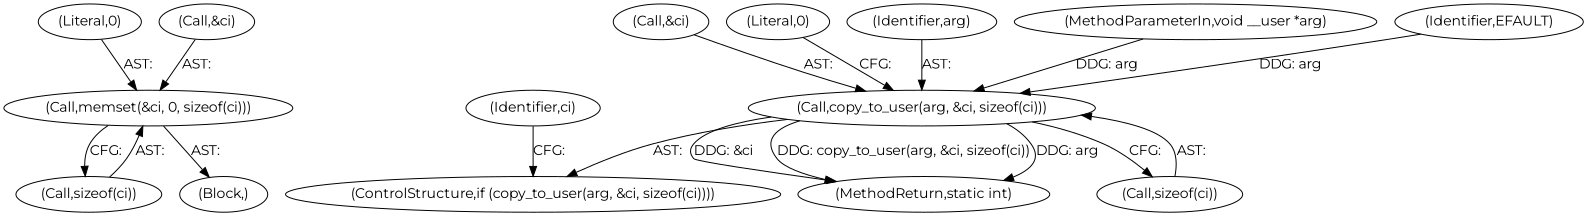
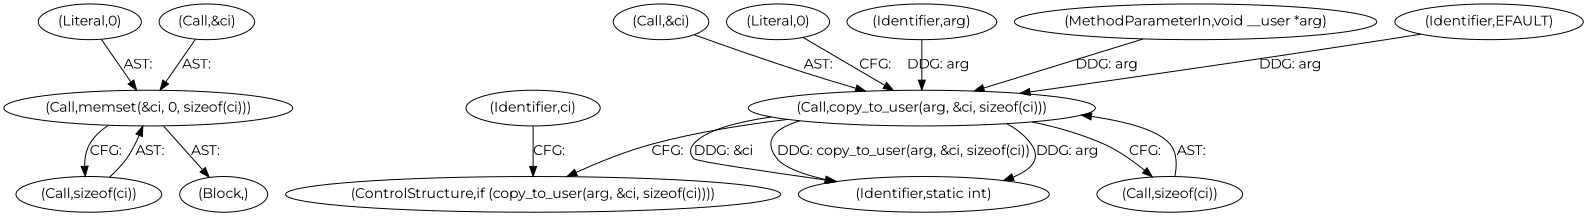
(939, 65) -> (939, 65)
(670, 151) -> (670, 151)
(924, 194) -> (924, 194)
